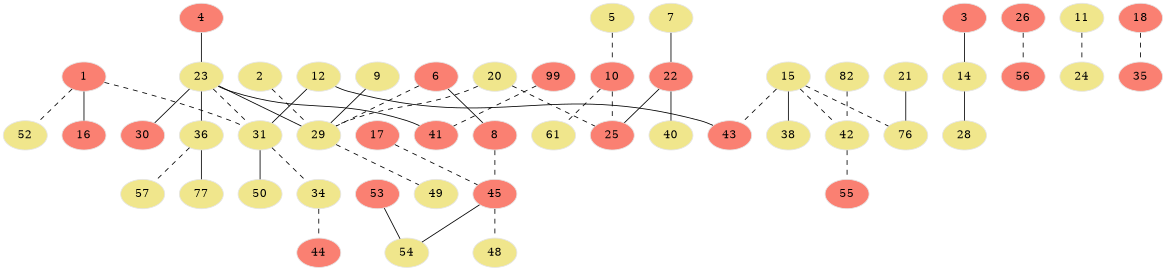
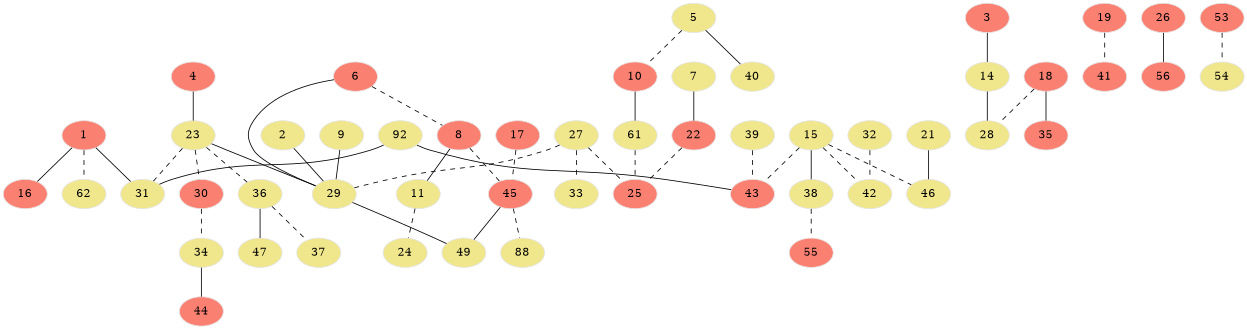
(1023, 47) -> (1163, 47)
(1141, 47) -> (1046, 106)
(319, 77) -> (400, 135)
(495, 77) -> (576, 135)
(554, 77) -> (1105, 18)
(847, 77) -> (870, 135)
(168, 100) -> (113, 165)
(462, 103) -> (407, 106)
(644, 103) -> (665, 165)
(201, 105) -> (224, 162)
(319, 106) -> none
(378, 106) -> (251, 126)
(671, 106) -> (723, 47)
none -> (1017, 106)
(171, 107) -> (197, 165)
(294, 110) -> (312, 168)
(579, 110) -> (635, 106)
(612, 111) -> (635, 165)
(25, 135) -> (84, 194)
none -> (753, 135)
(906, 135) -> (929, 194)
(289, 165) -> (201, 223)
(377, 165) -> (400, 223)
none -> (439, 165)
(847, 165) -> (811, 223)
(143, 194) -> (319, 253)
(201, 194) -> (260, 253)
(260, 194) -> none
none -> (576, 194)
(319, 223) -> (201, 282)
(392, 223) -> (1222, 47)
(451, 223) -> (487, 223)
(495, 253) -> (523, 253)
